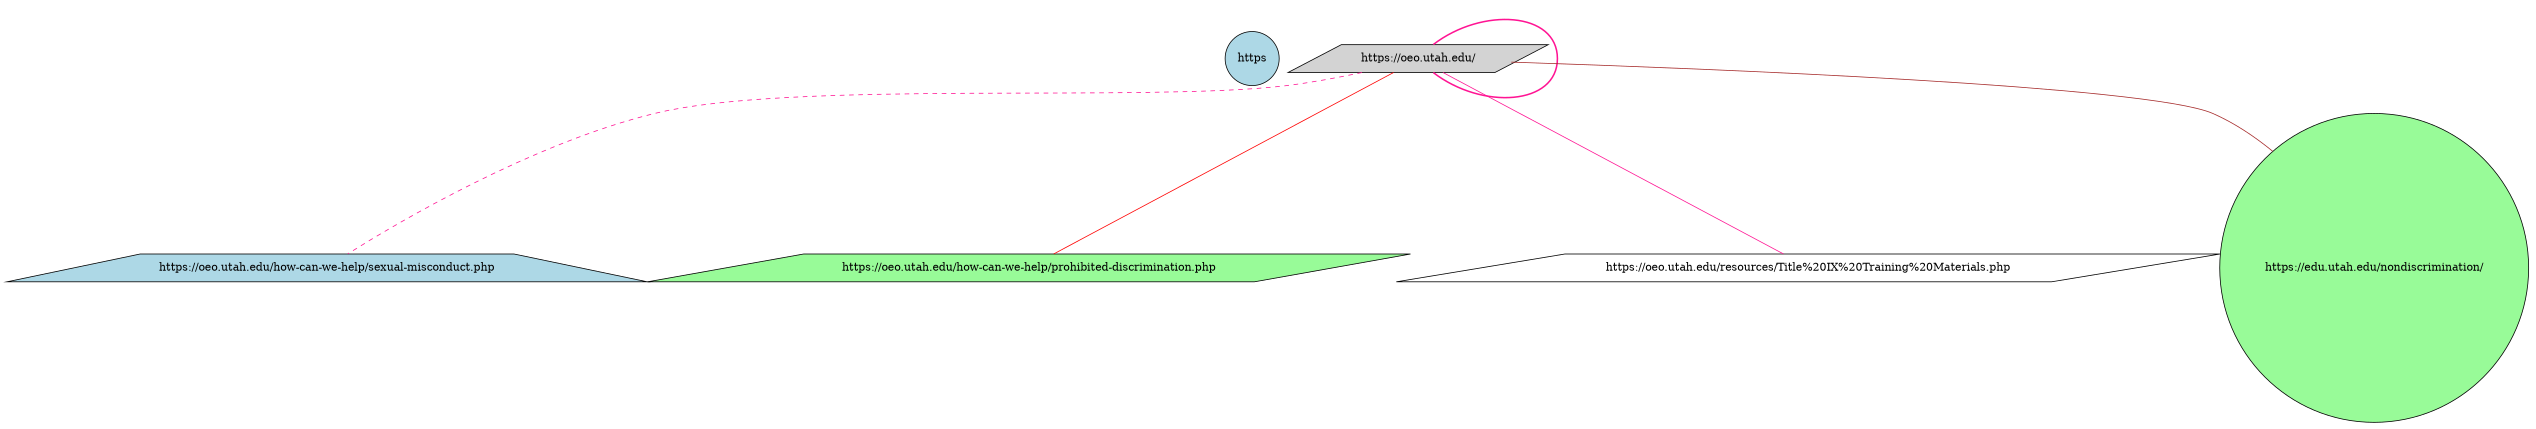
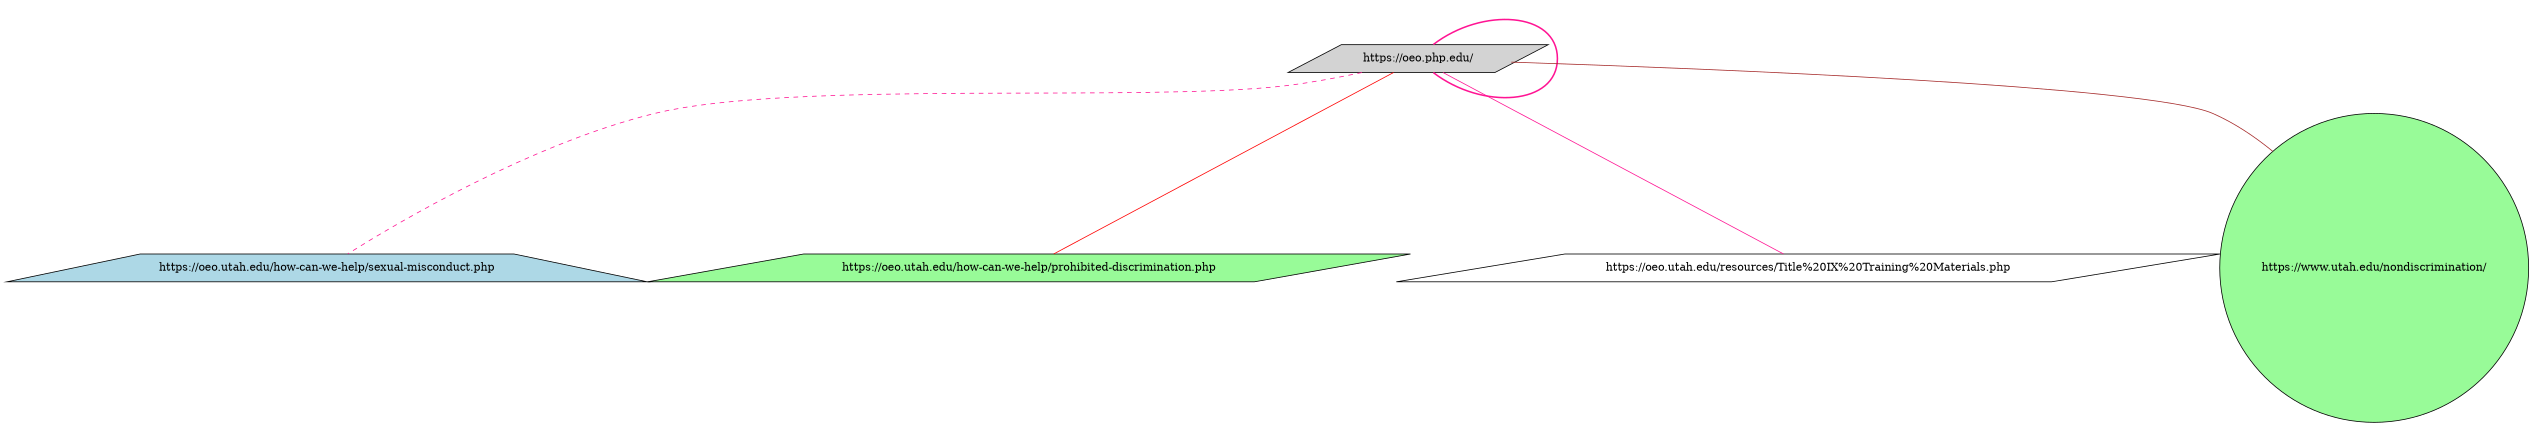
(1252, 59) -> none
(1418, 59) -> (1418, 59)
(2374, 268) -> (2374, 268)
